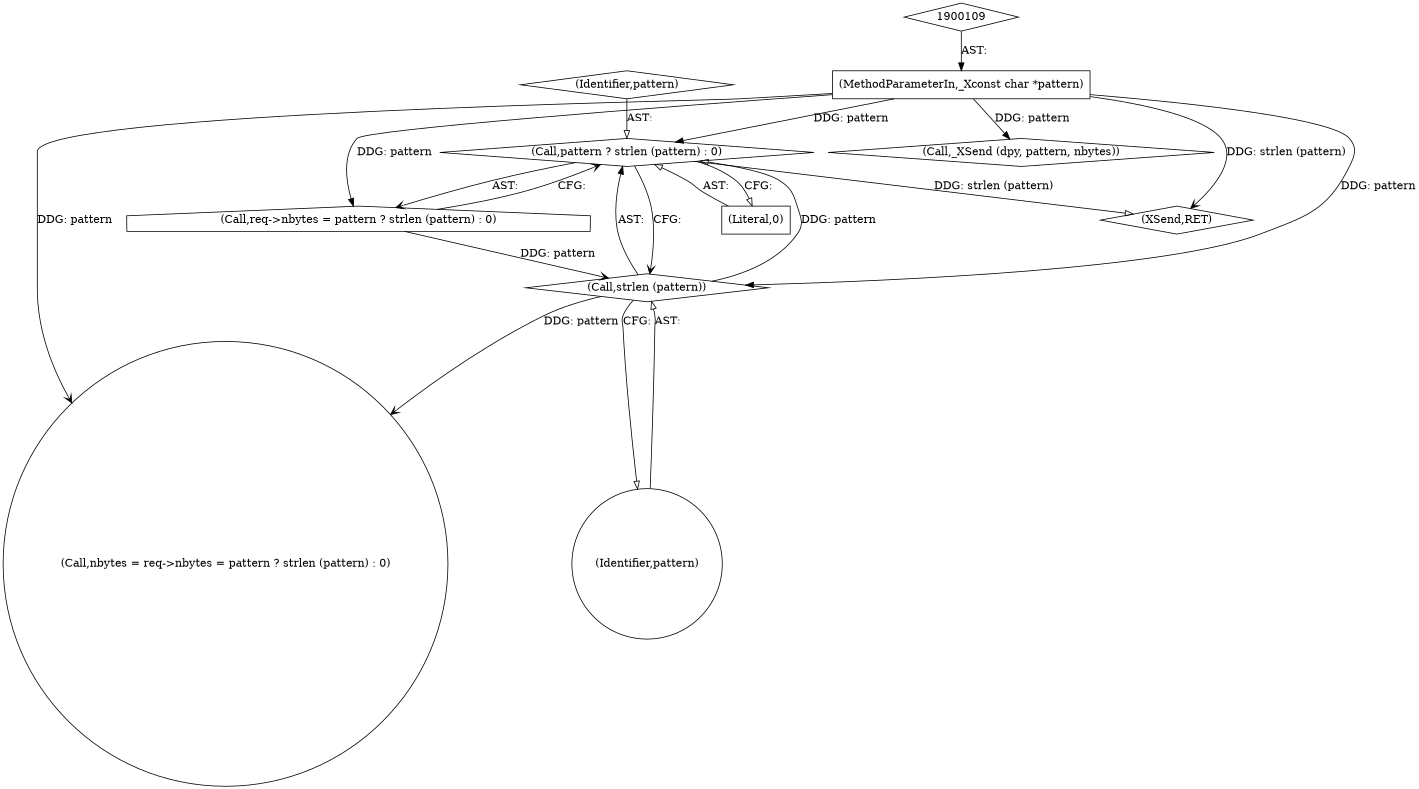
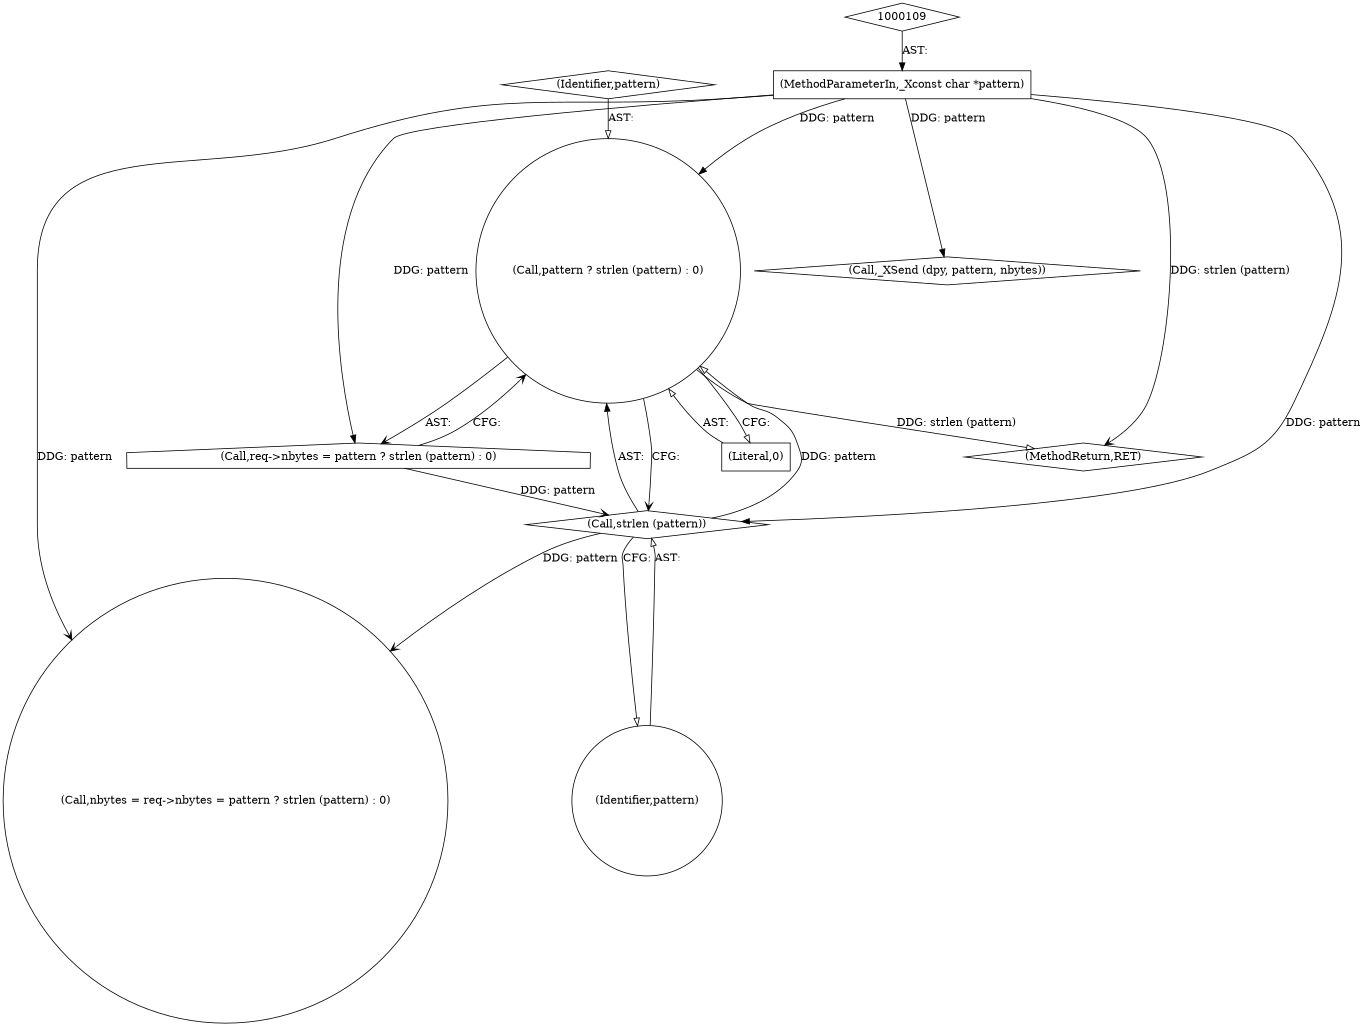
(961, 17) -> (902, 17)
(627, 152) -> (608, 271)
(1177, 220) -> (1083, 457)
